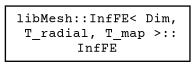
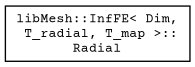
(98, 34) -> (98, 34)
